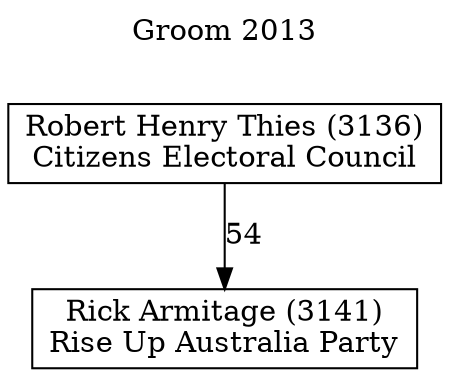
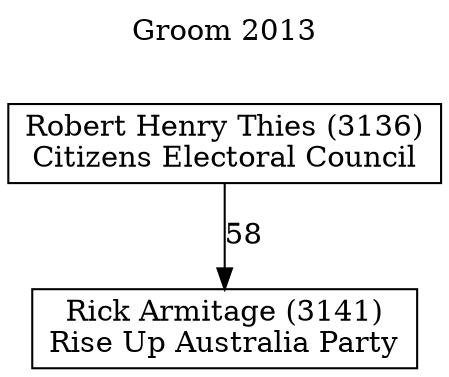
(244, 236) -> (244, 236)
